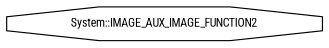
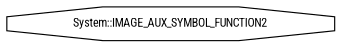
(165, 24) -> (171, 24)
